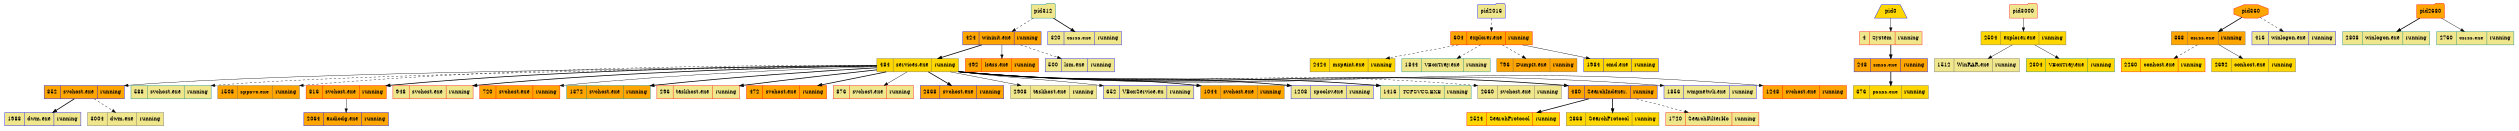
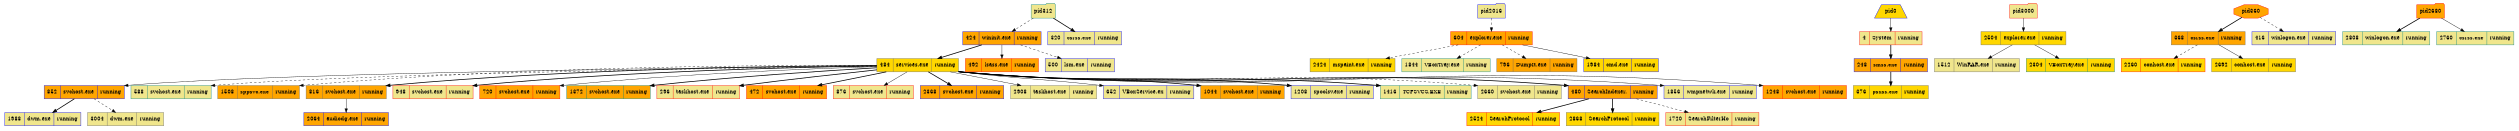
(346, 92) -> (346, 92)
